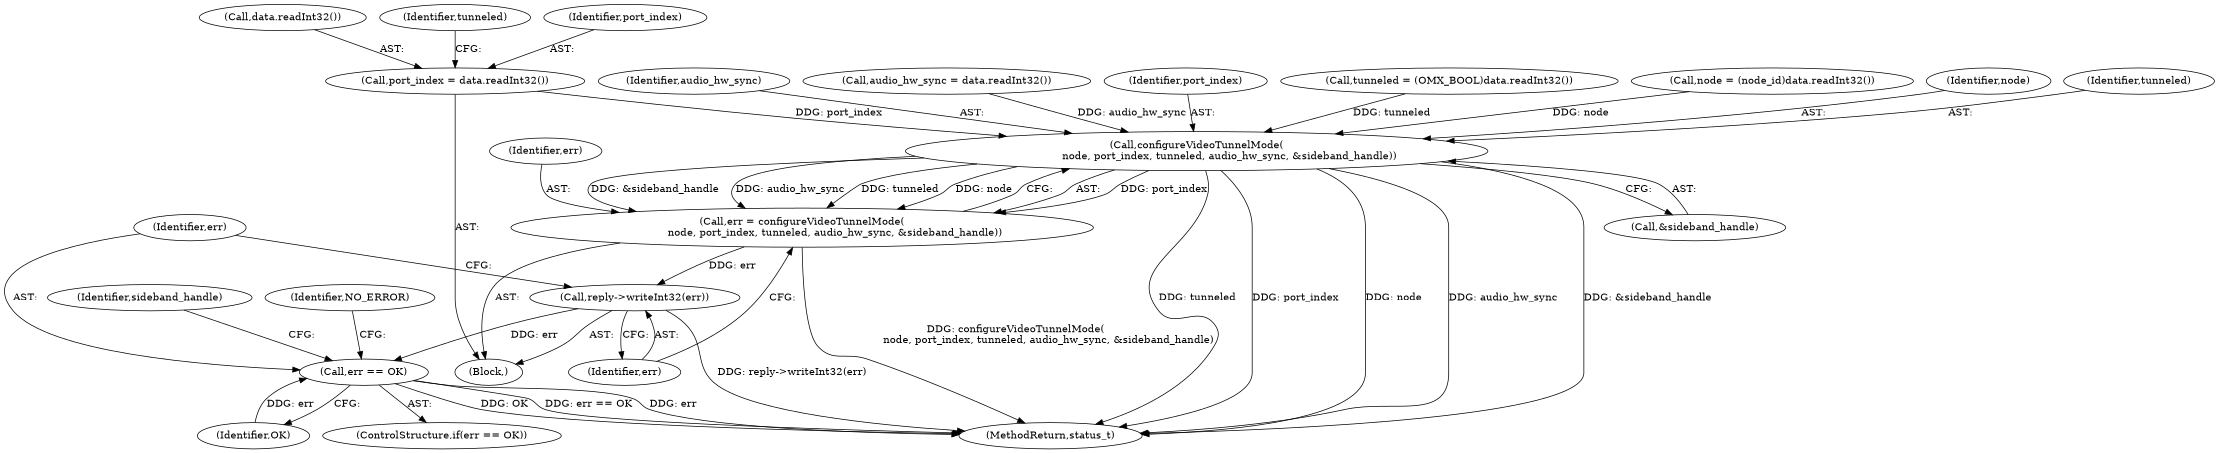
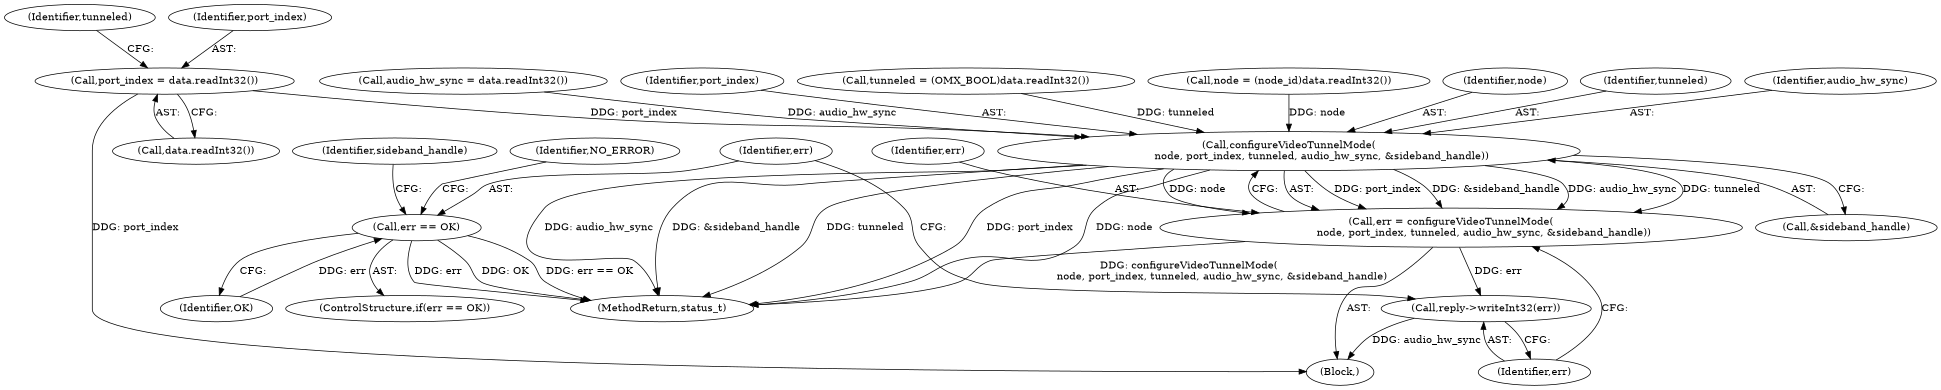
none -> (188, 111)
(469, 228) -> (136, 228)
(489, 330) -> none
(603, 335) -> (1427, 340)
(788, 410) -> none
